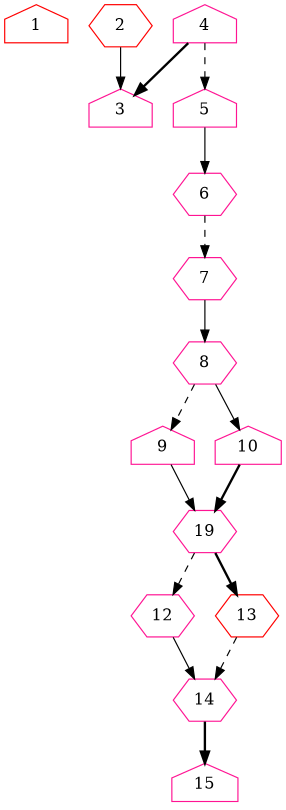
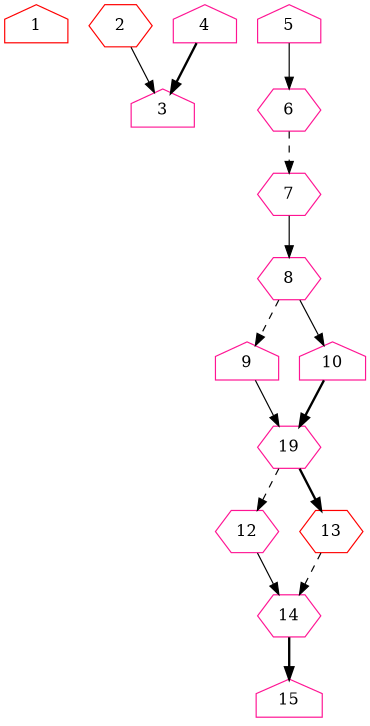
(205, 60) -> none
